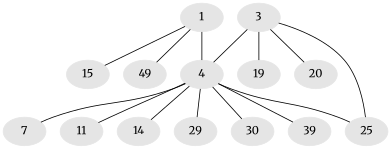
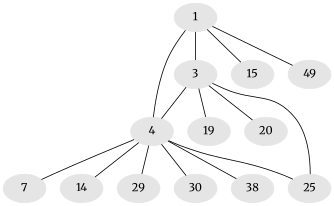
none -> (196, 46)
(82, 131) -> none
(310, 131) -> (253, 188)
